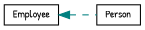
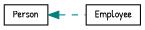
(83, 15) -> (72, 15)
